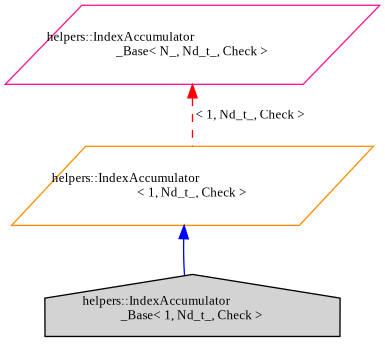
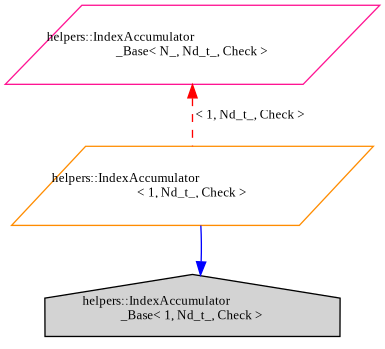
(184, 257) -> (201, 244)
